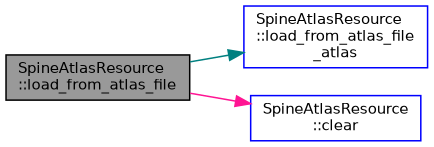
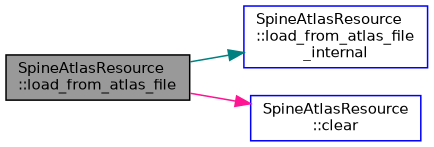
(336, 37) -> (336, 37)
